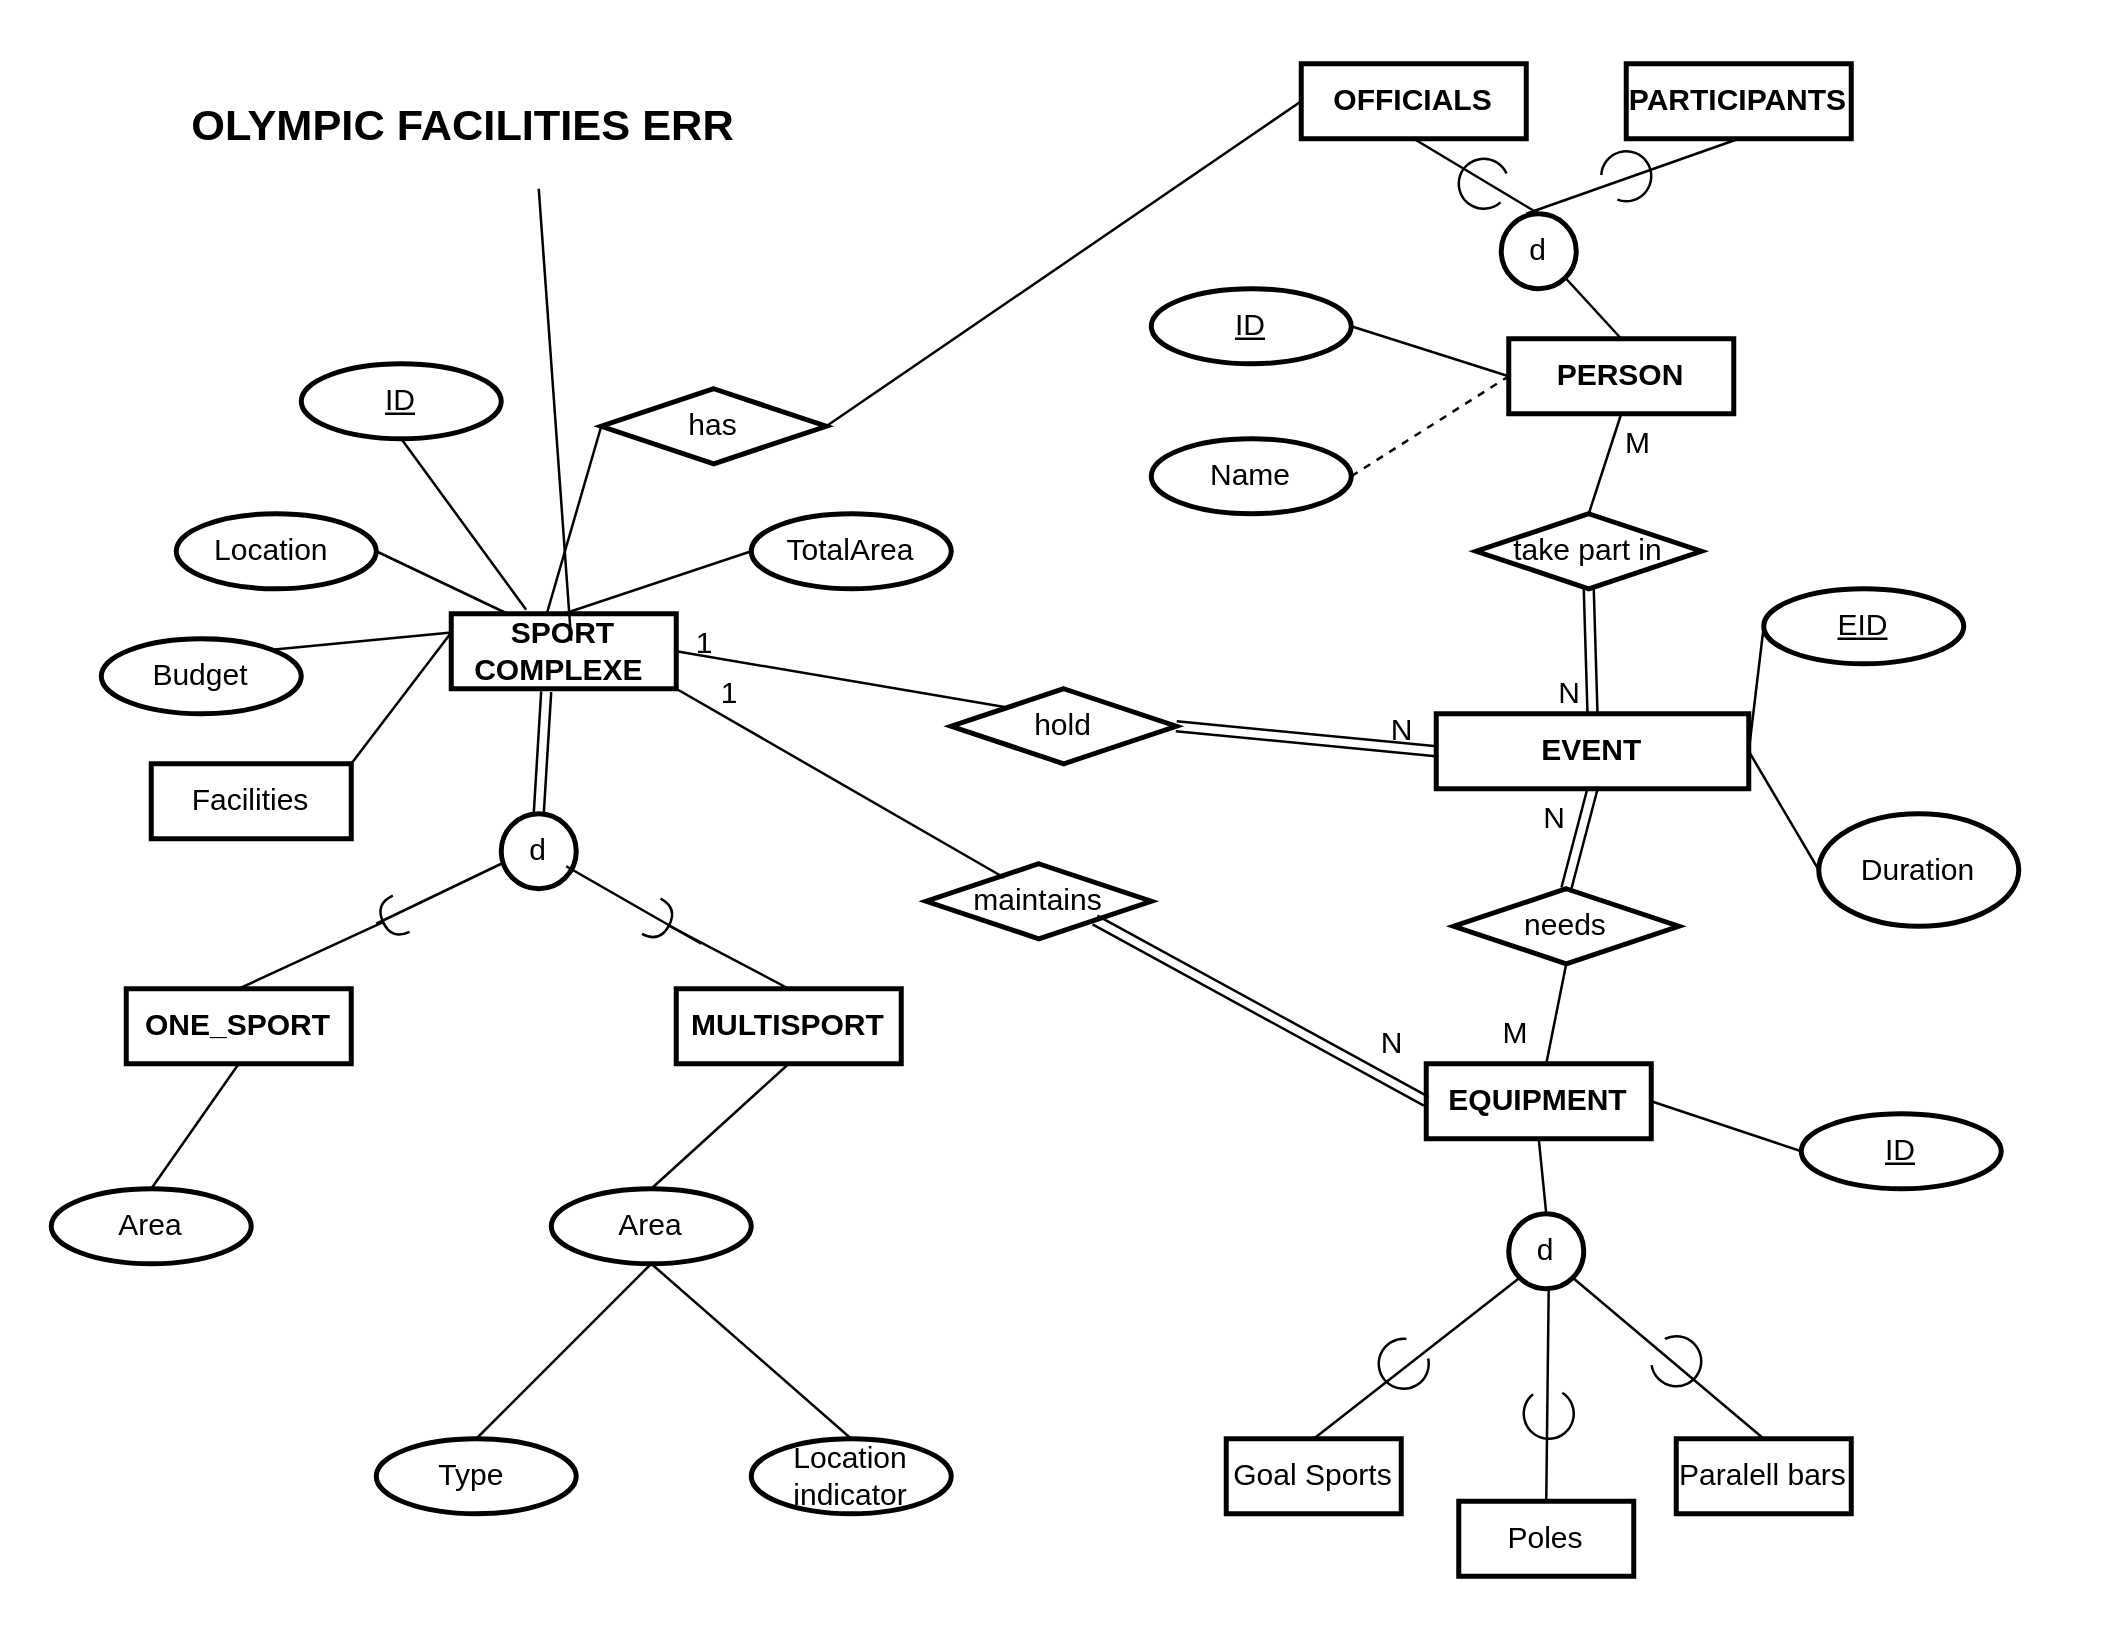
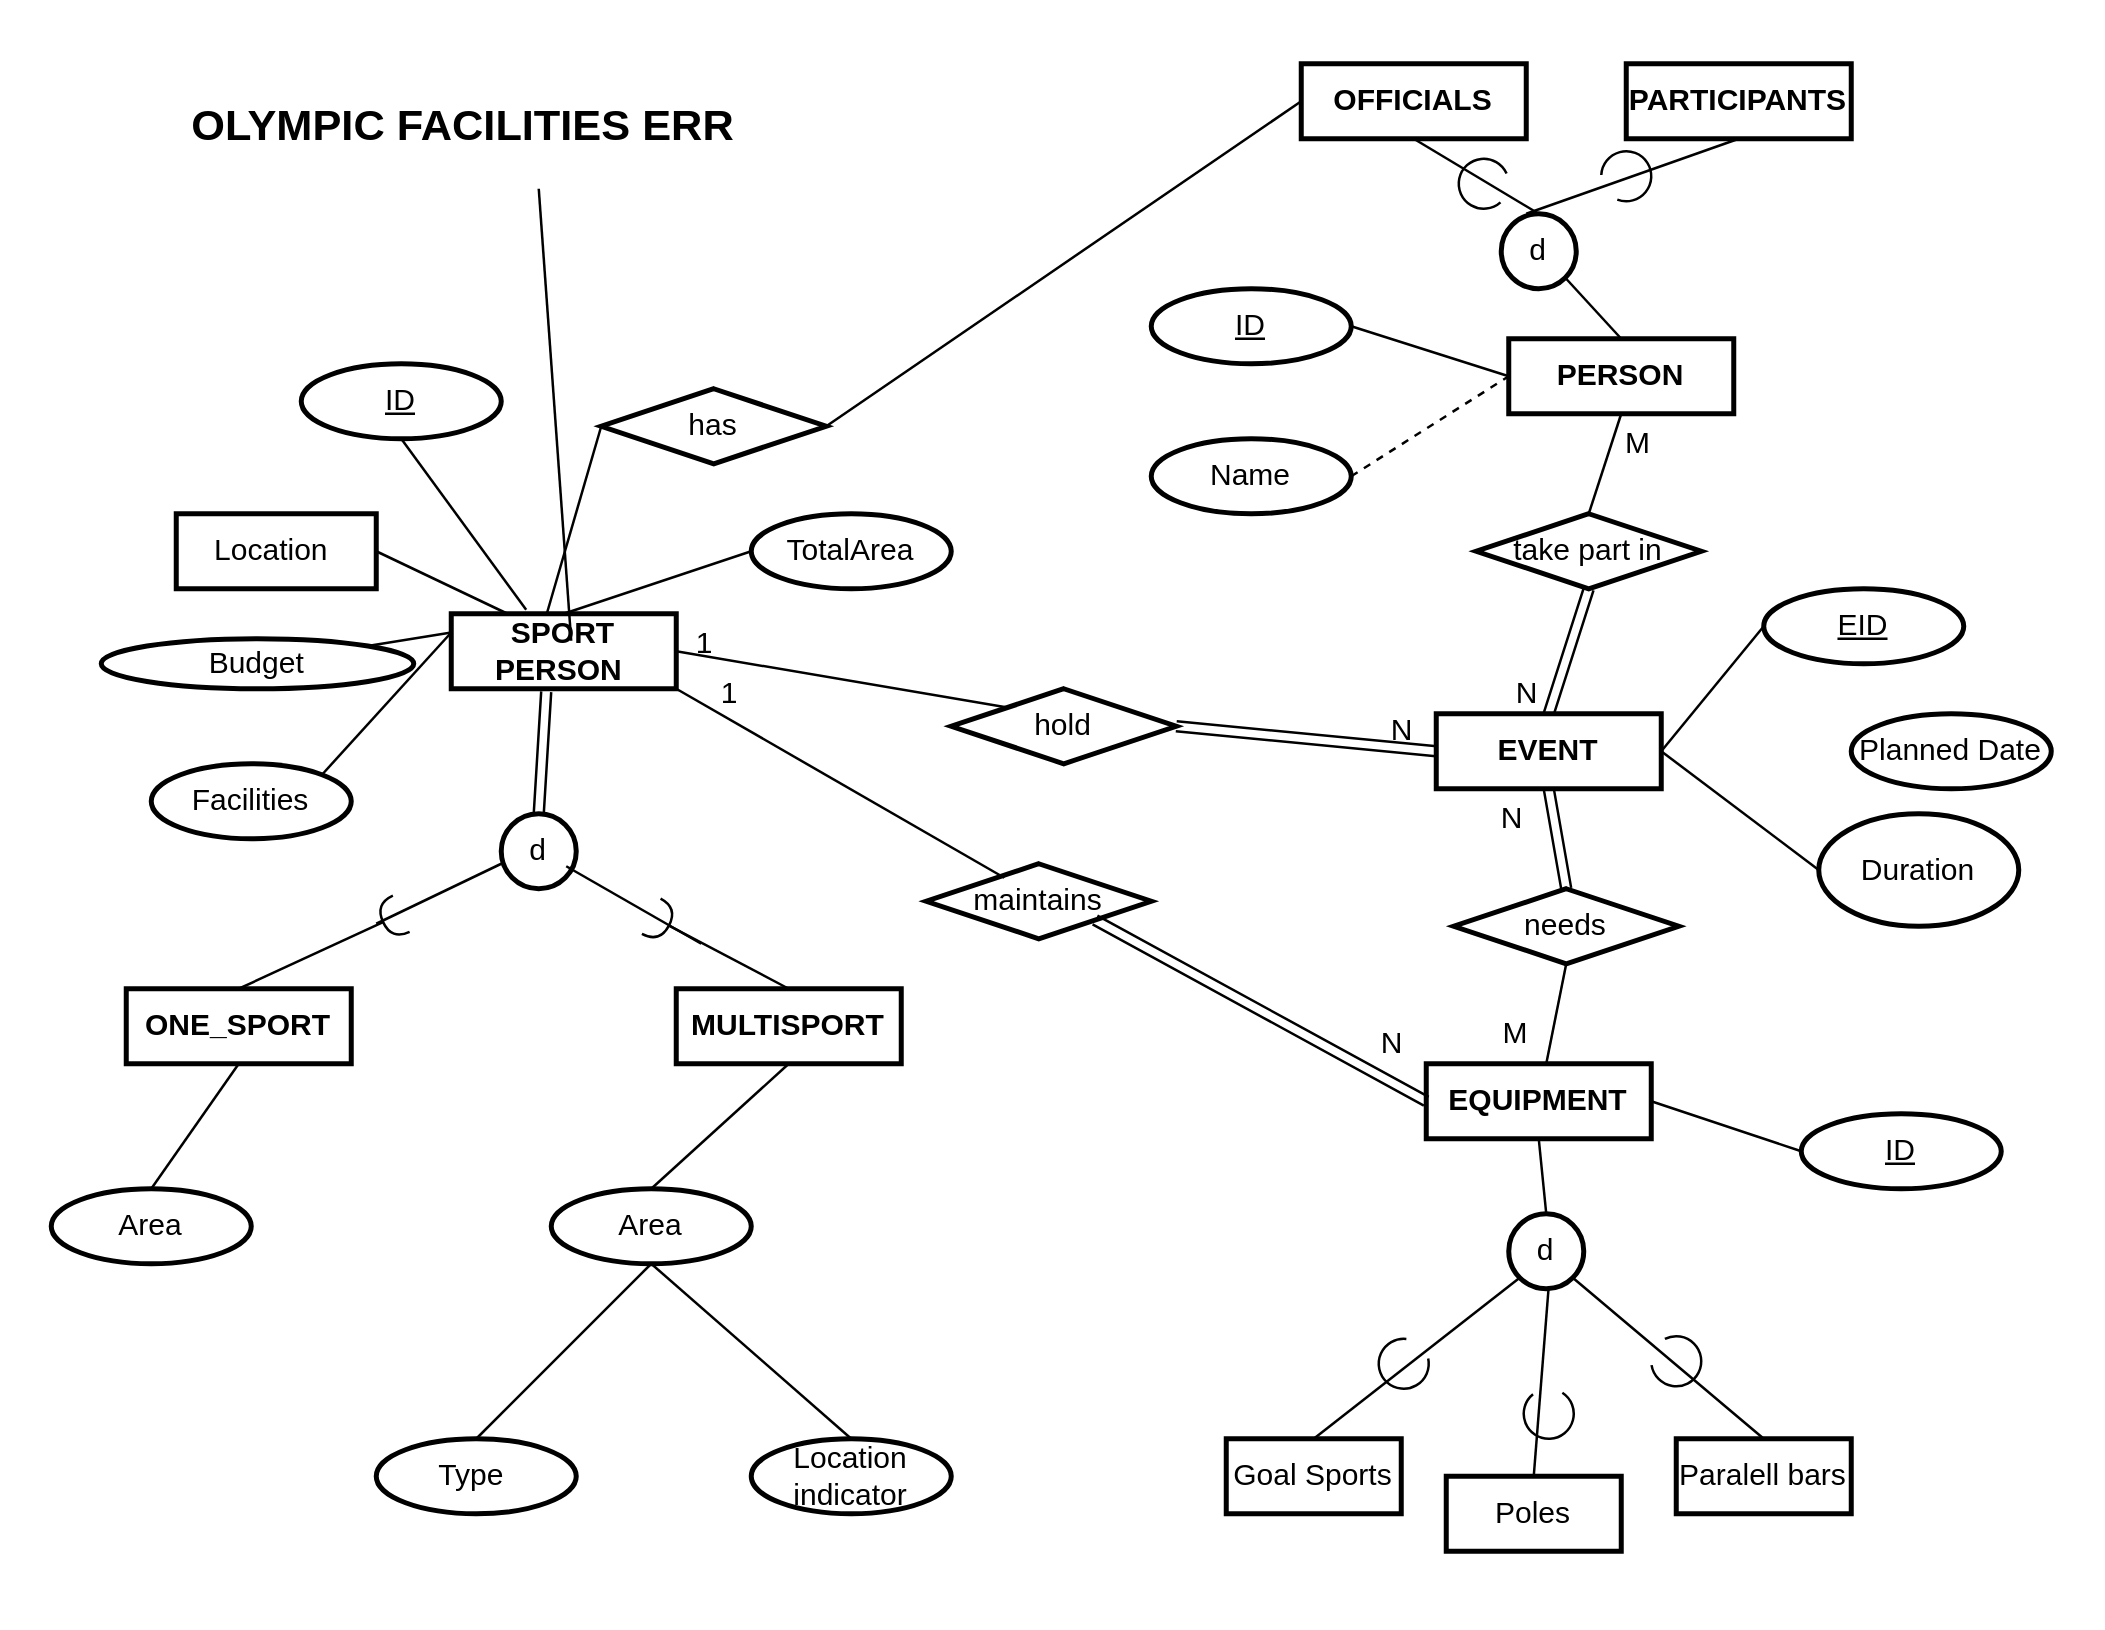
(276, 551) -> (276, 551)
(564, 651) -> (564, 651)
(201, 676) -> (258, 664)
(1593, 751) -> (1549, 751)
none -> (1951, 751)
(251, 801) -> (251, 801)
(1546, 1539) -> (1534, 1514)
